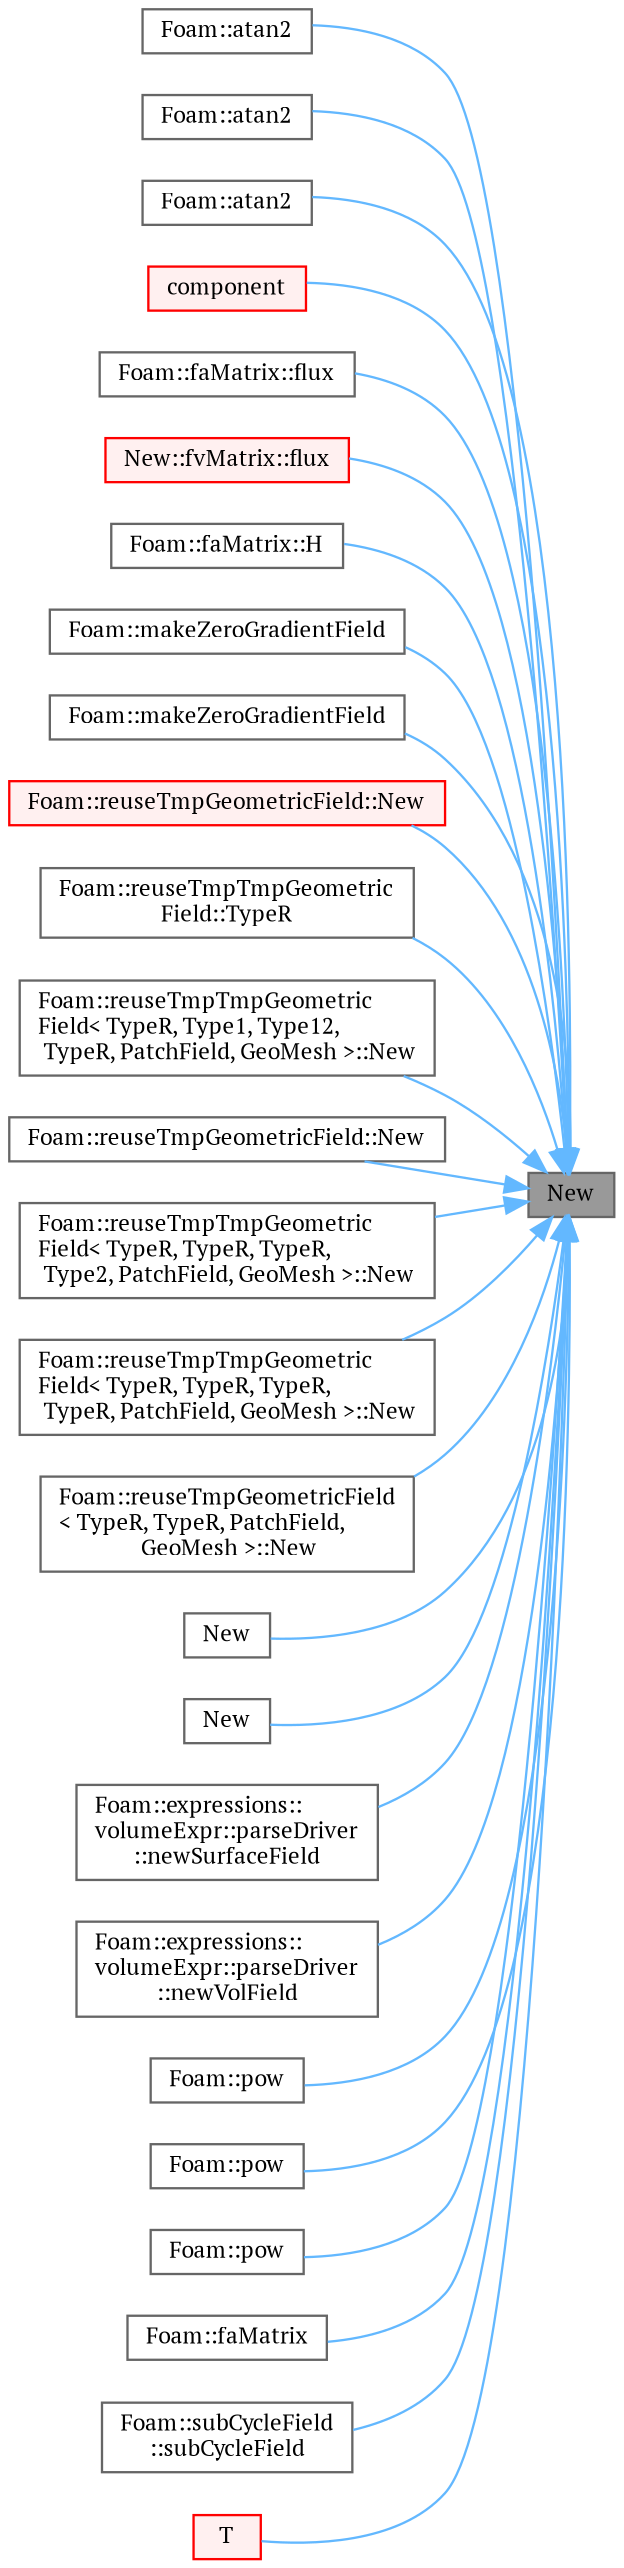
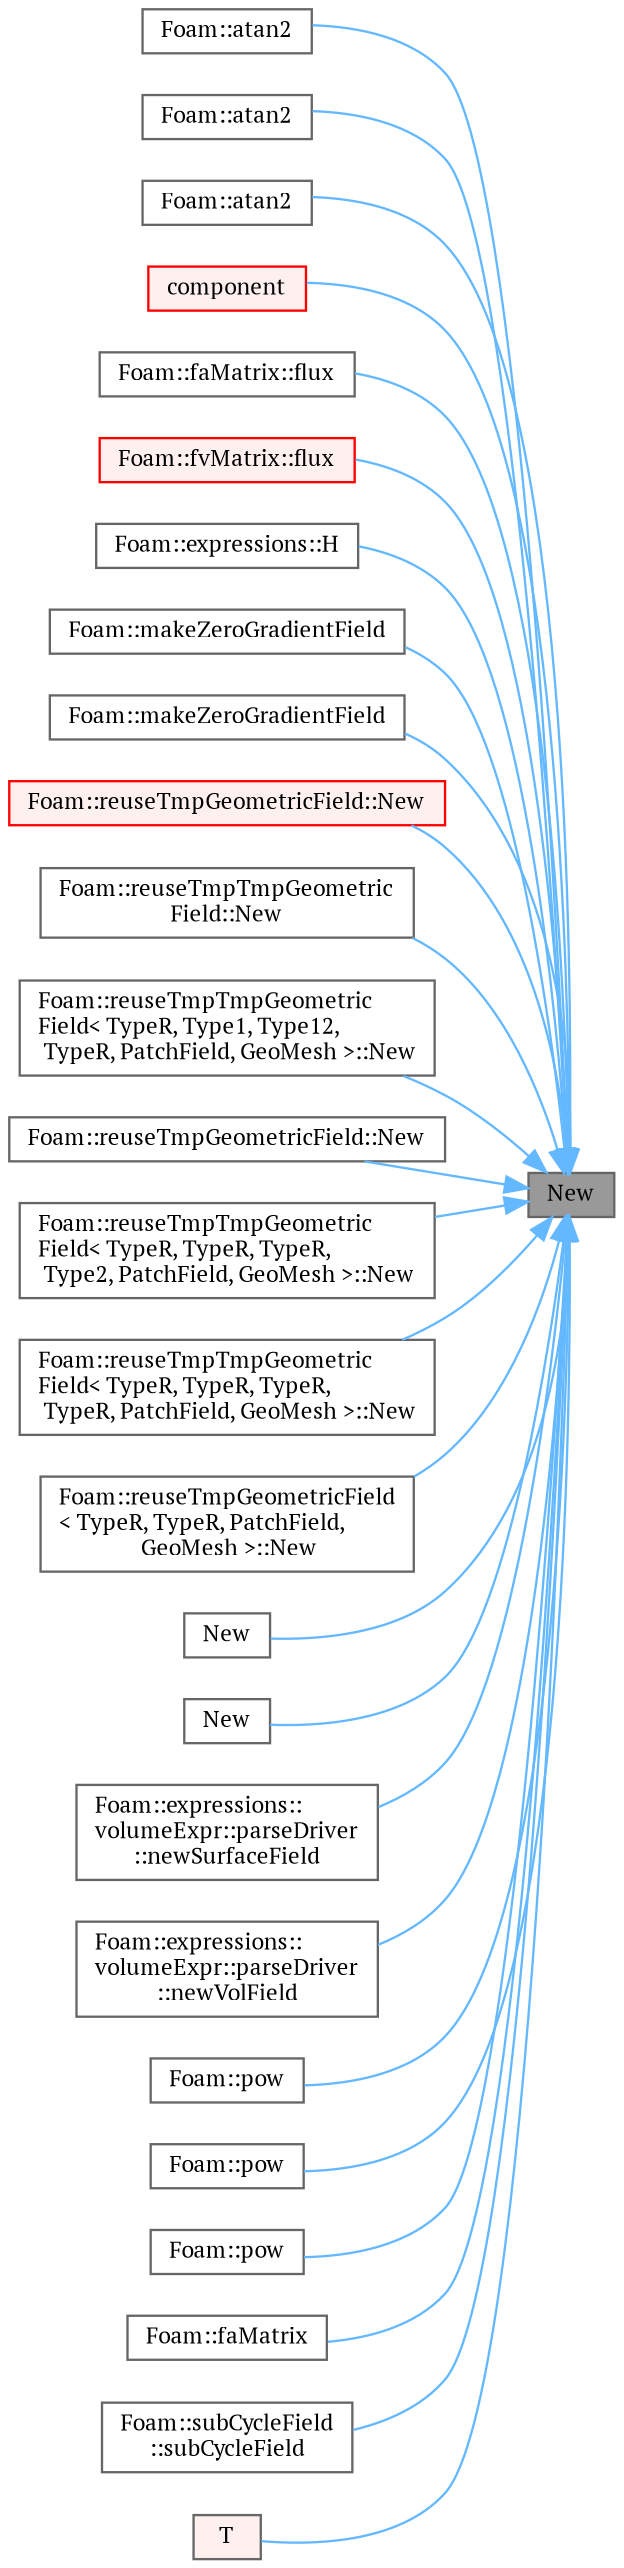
(227, 460) -> (227, 460)
(227, 546) -> (227, 546)
(227, 903) -> (227, 903)
(227, 2537) -> (227, 2537)
